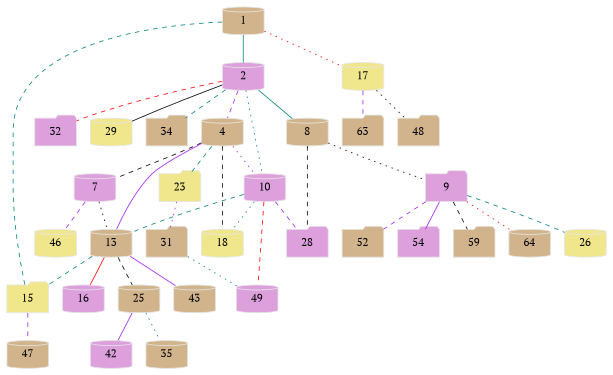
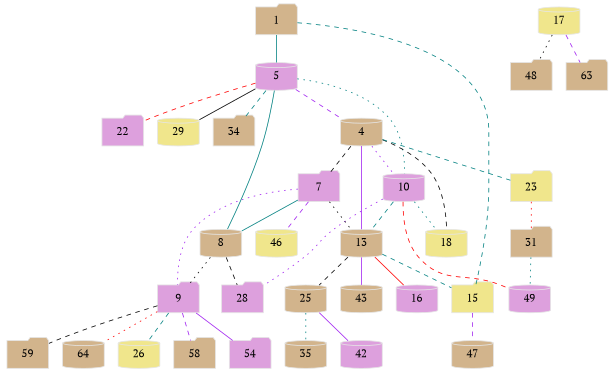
(243, 21) -> (276, 21)
(303, 49) -> none
(243, 76) -> (276, 76)
(56, 132) -> (123, 132)
(95, 188) -> (319, 188)
(174, 211) -> (531, 216)
none -> (215, 212)
none -> (270, 215)
(286, 216) -> (322, 240)
(363, 243) -> (195, 354)
